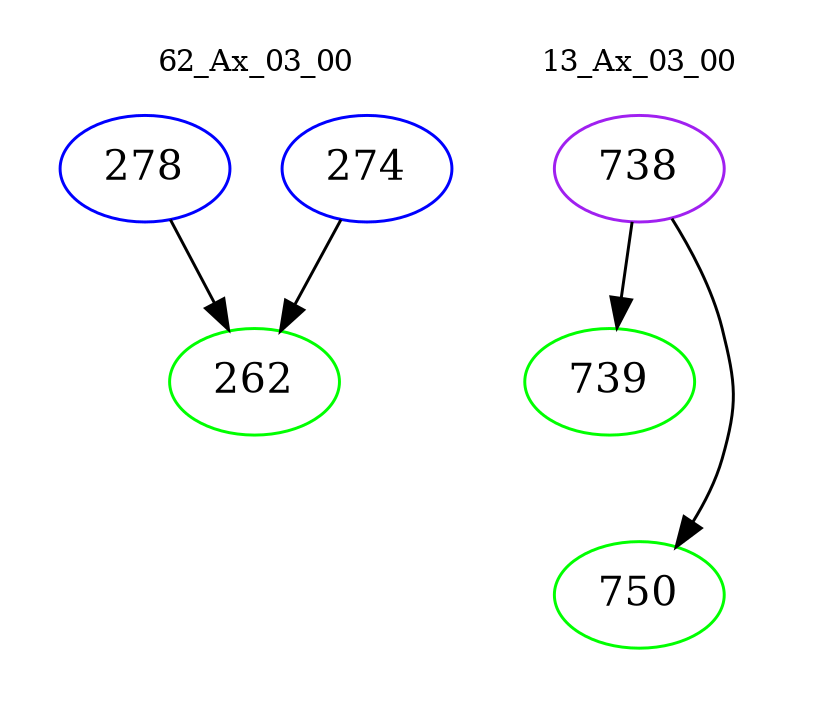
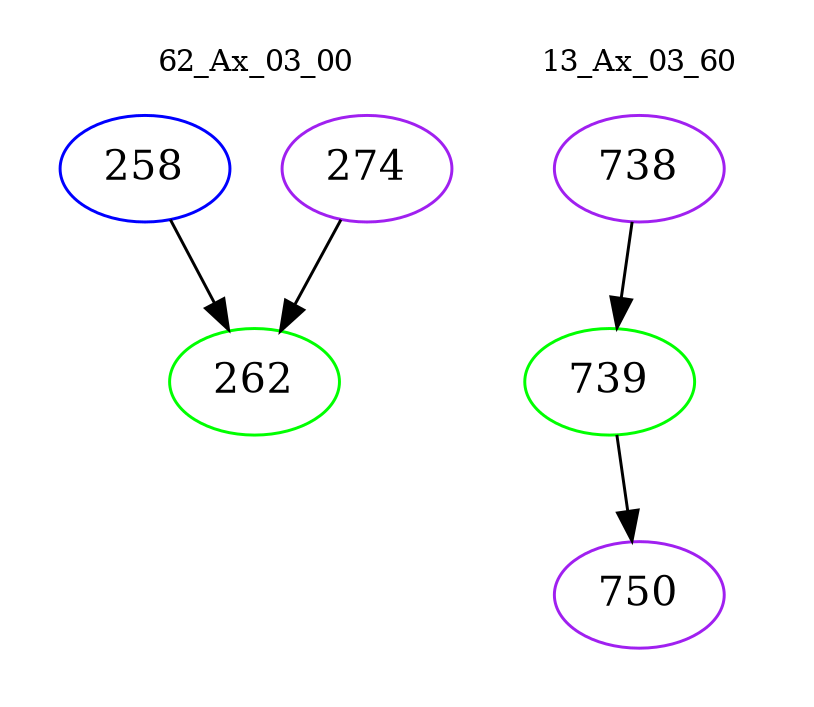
(639, 64) -> (639, 64)
(145, 169) -> (145, 169)
(367, 169) -> (367, 169)
(731, 368) -> (622, 473)
(639, 595) -> (639, 595)
